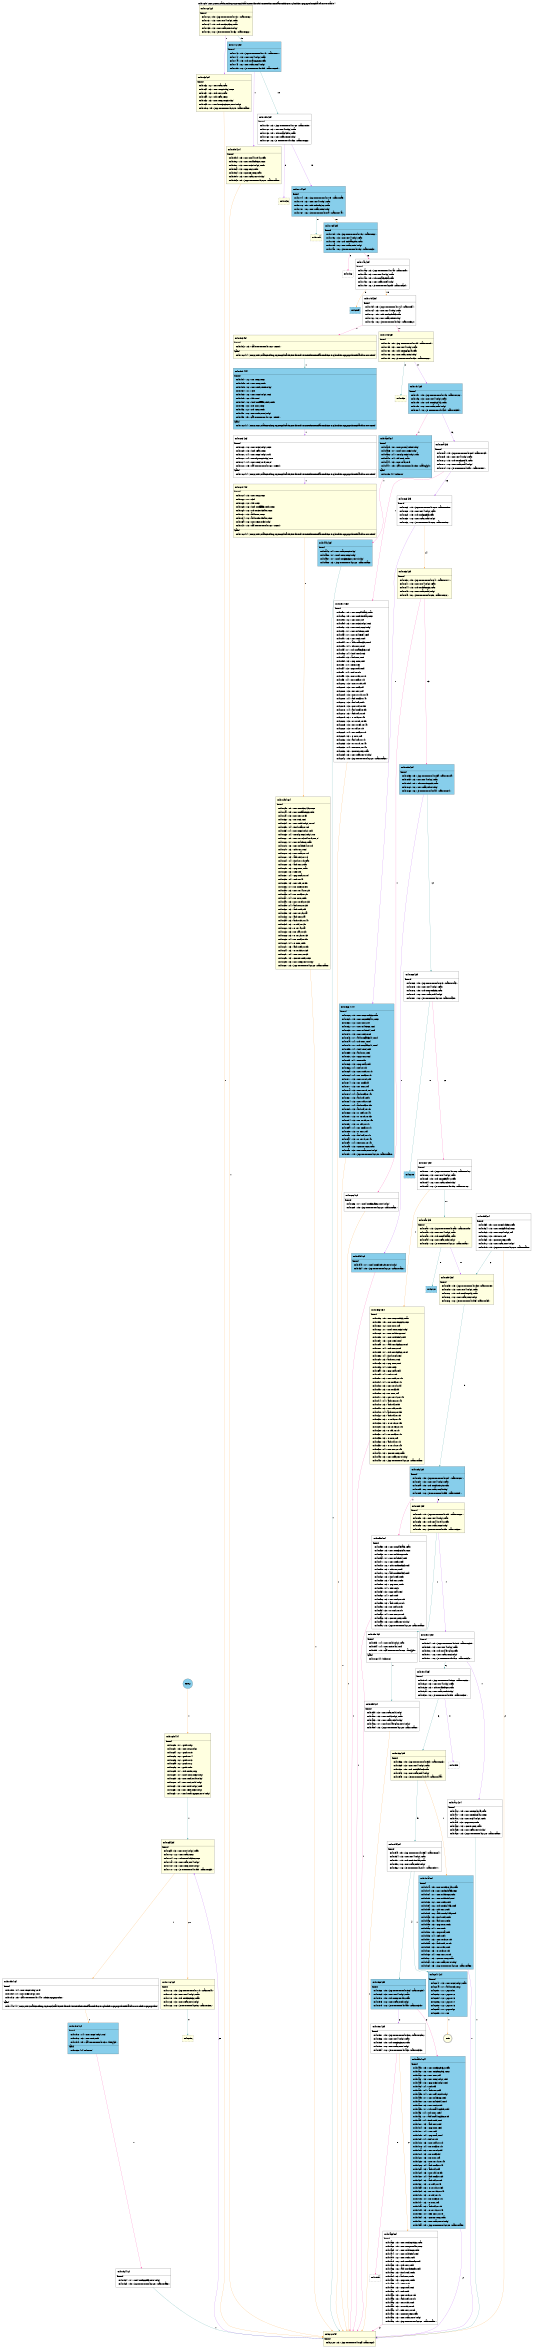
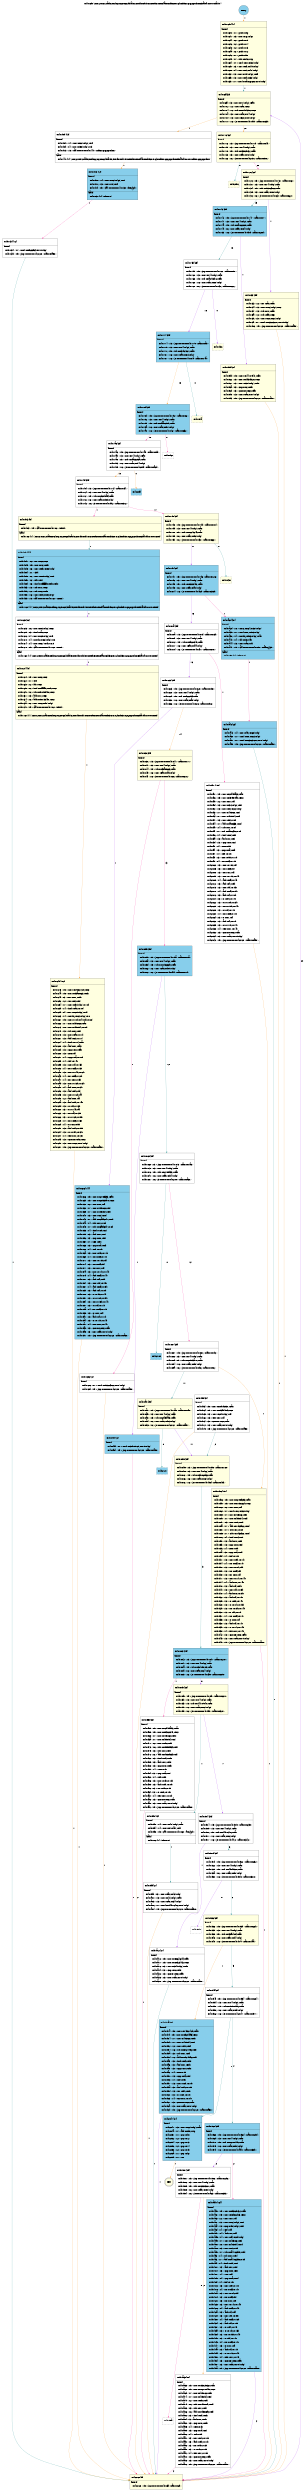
none -> (256, 165)
